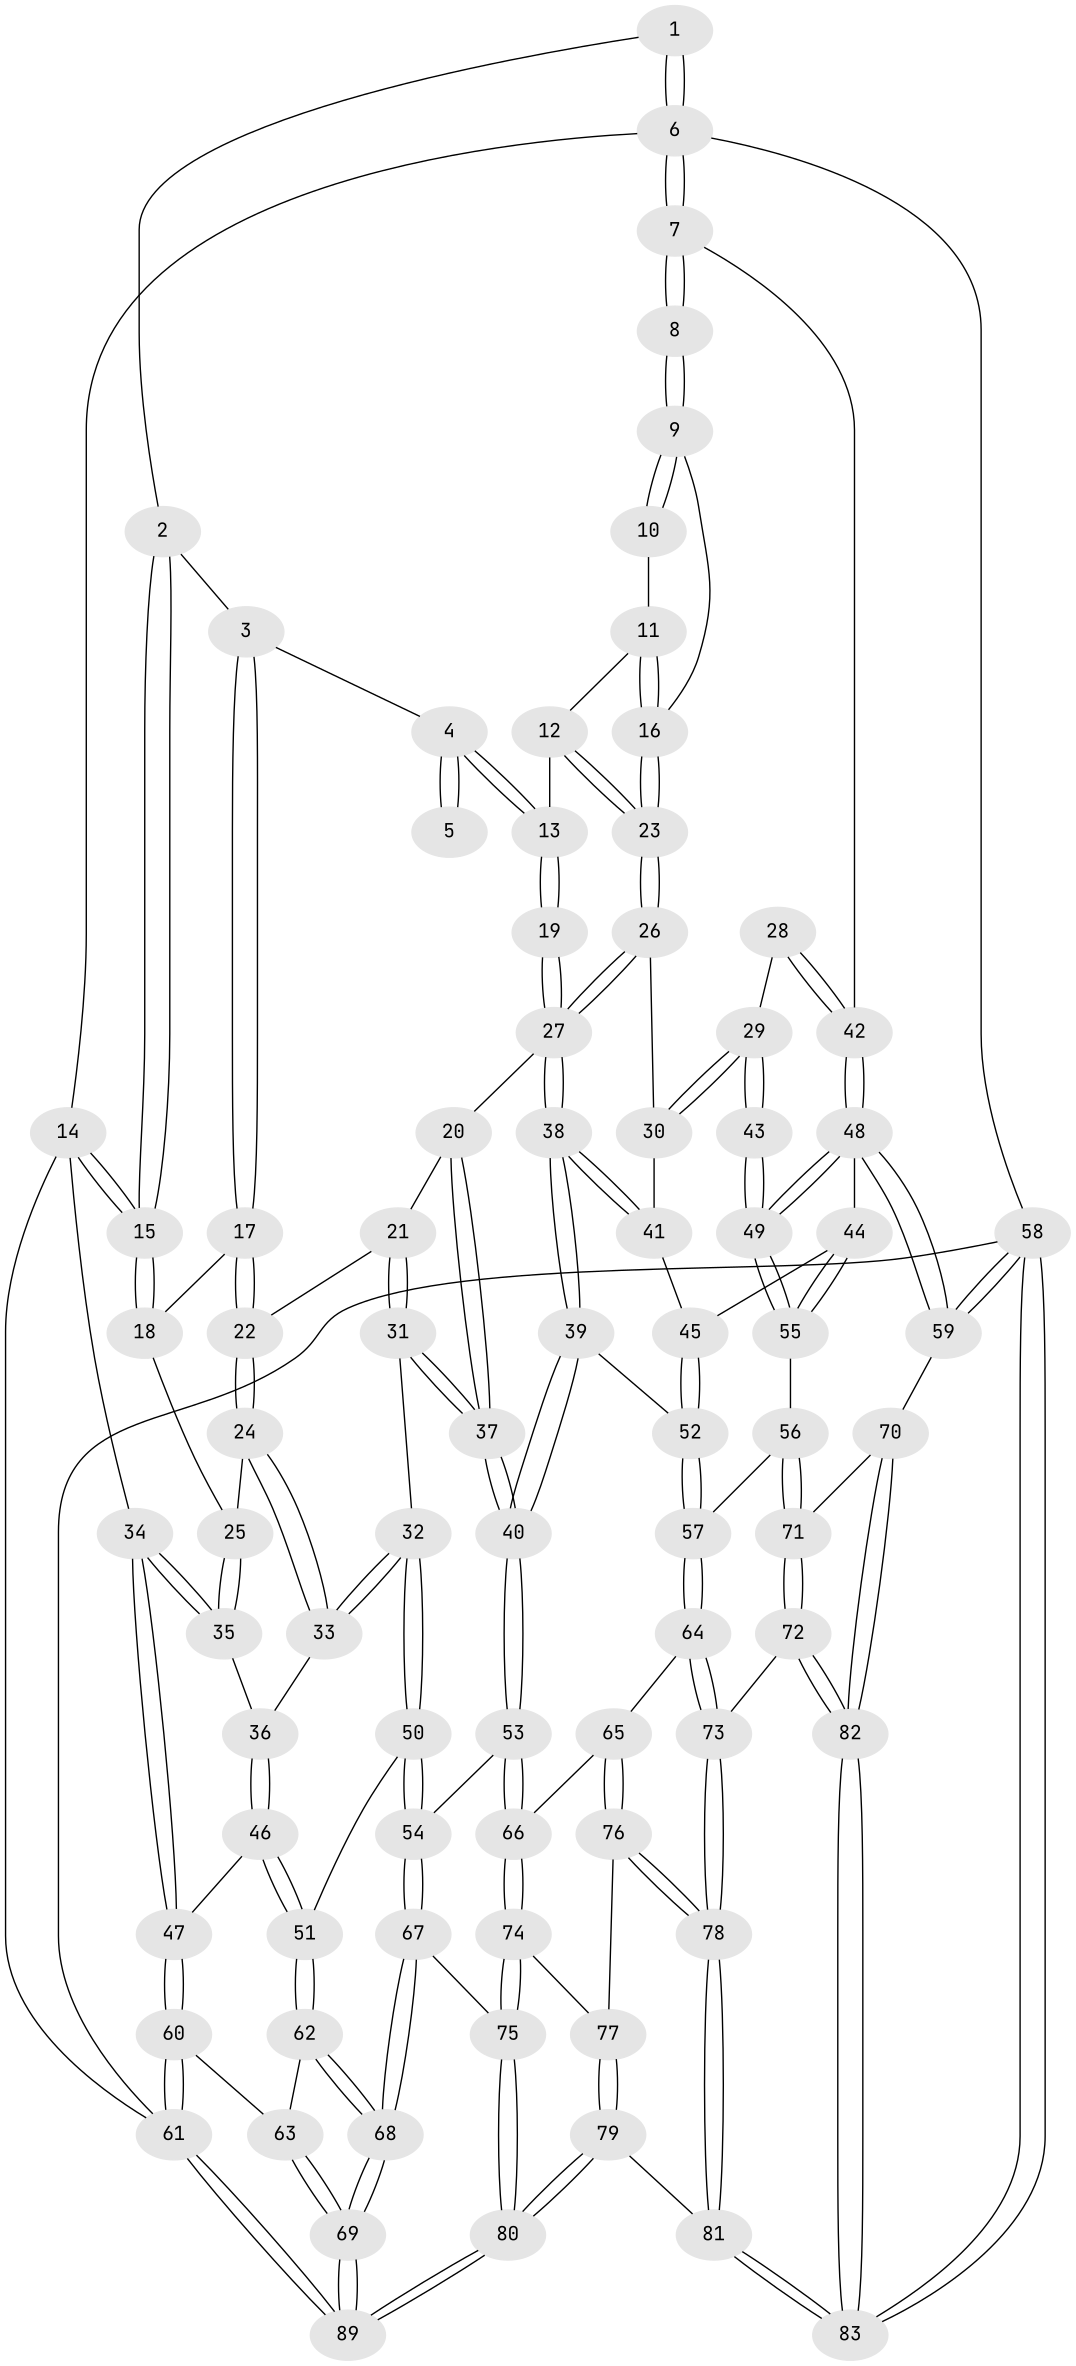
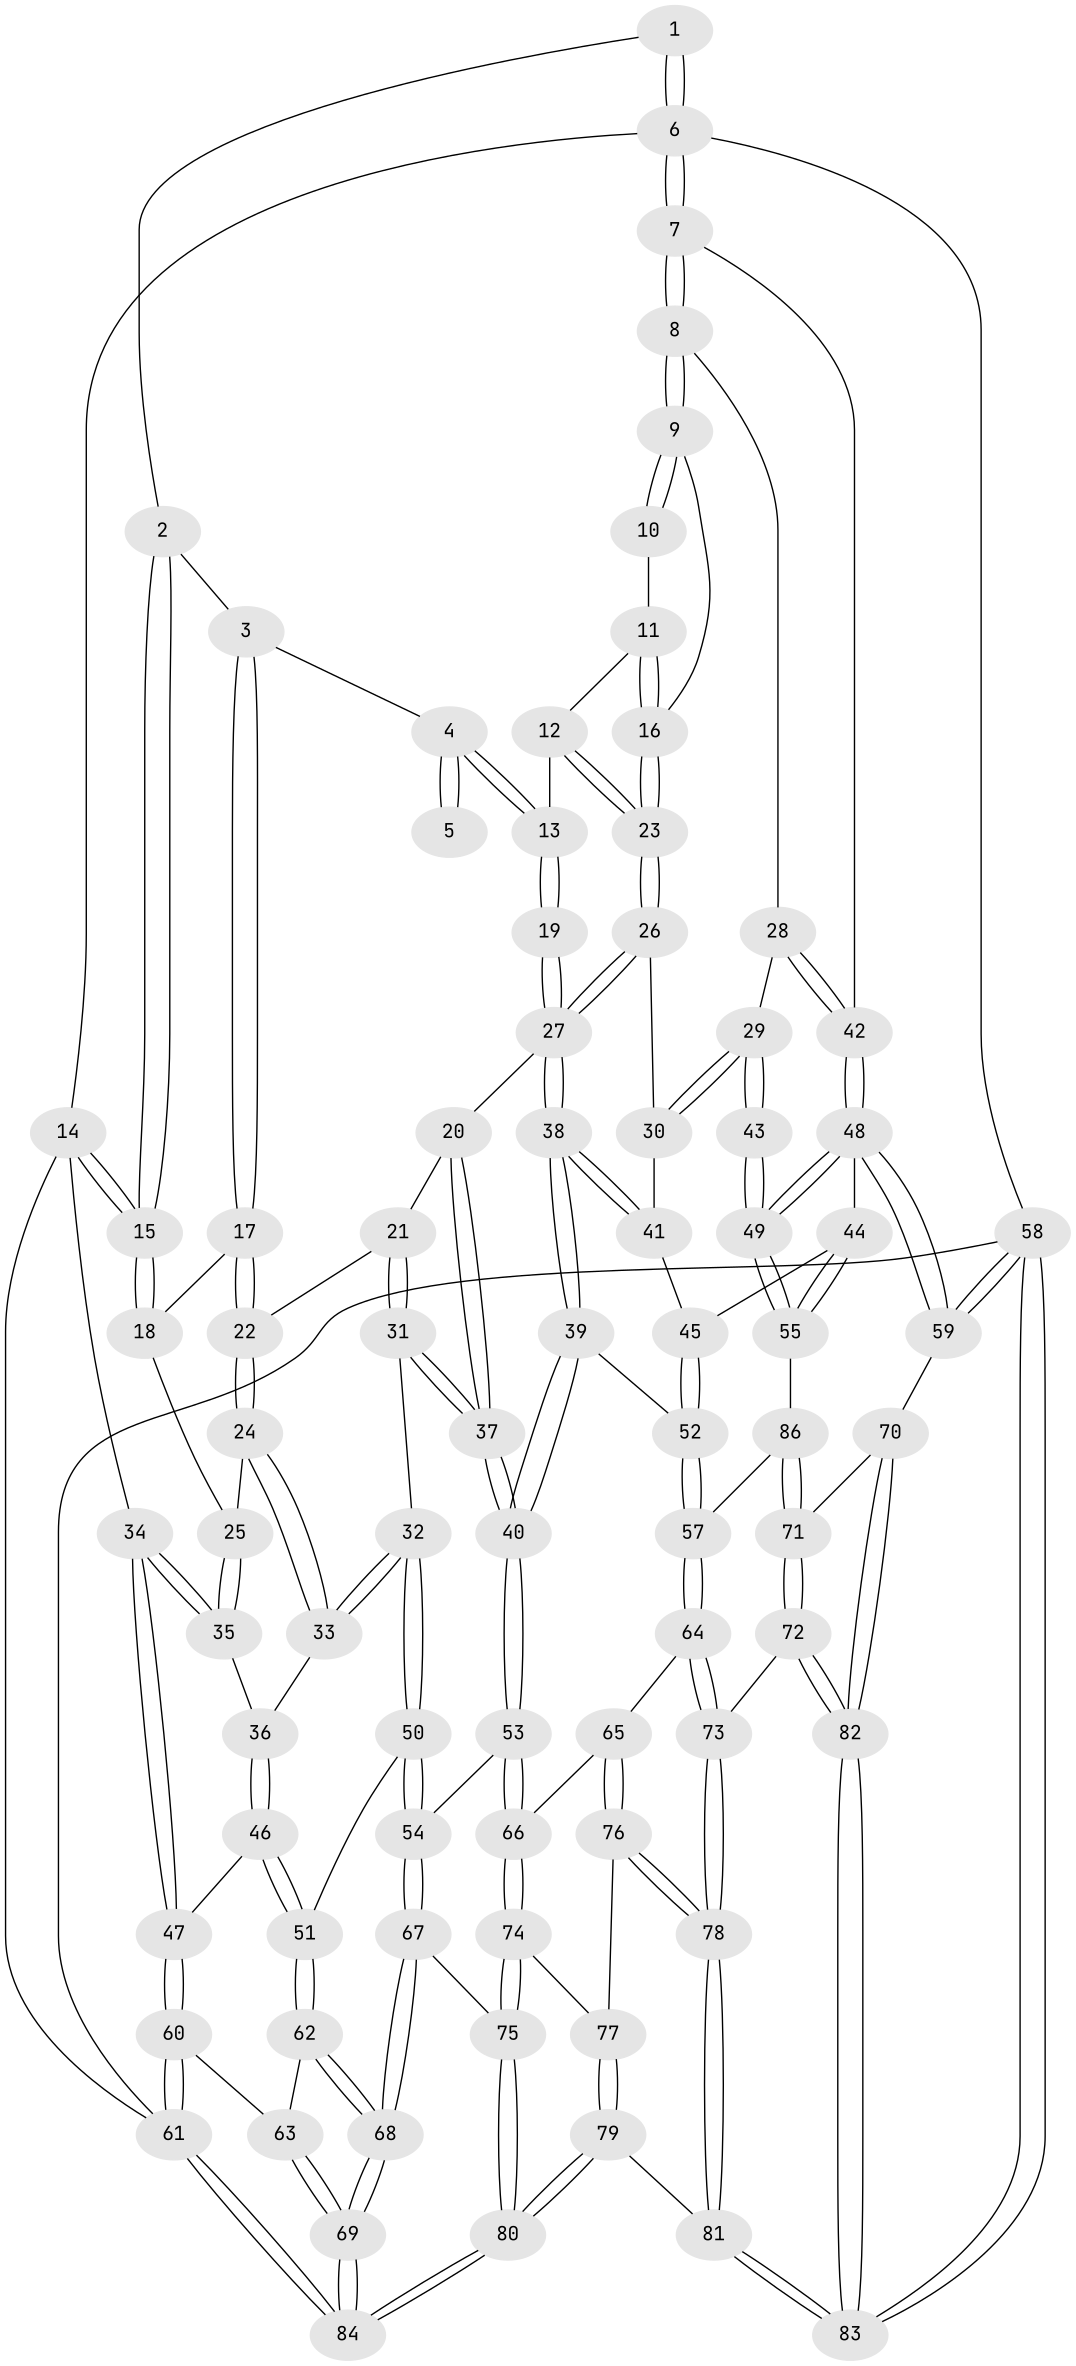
none -> (778, 619)
(790, 1433) -> (790, 1433)
(348, 2335) -> (348, 2335)
